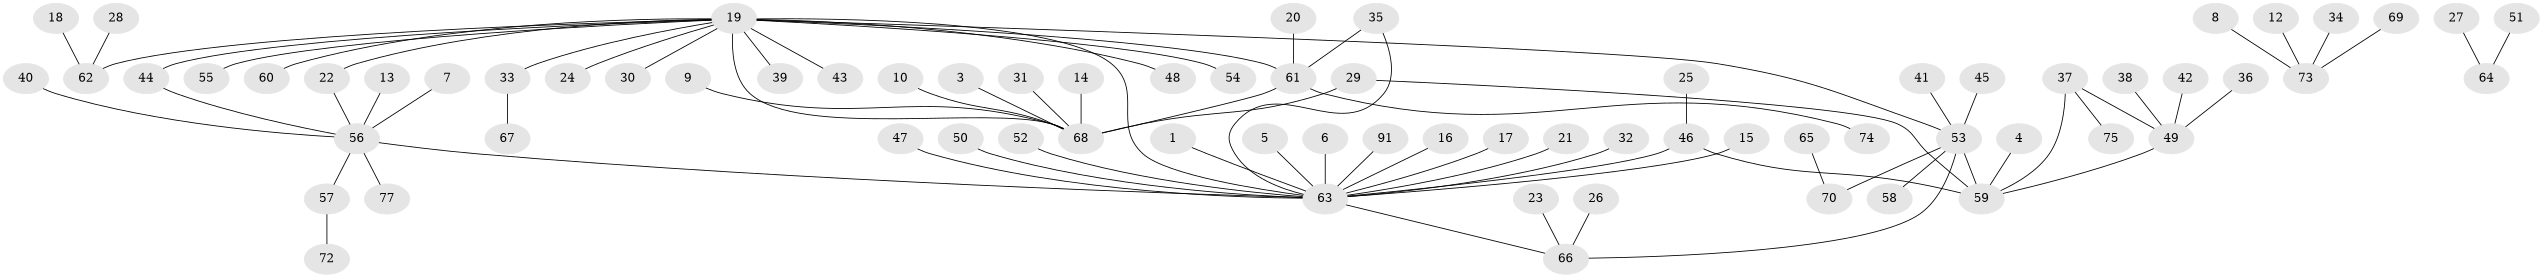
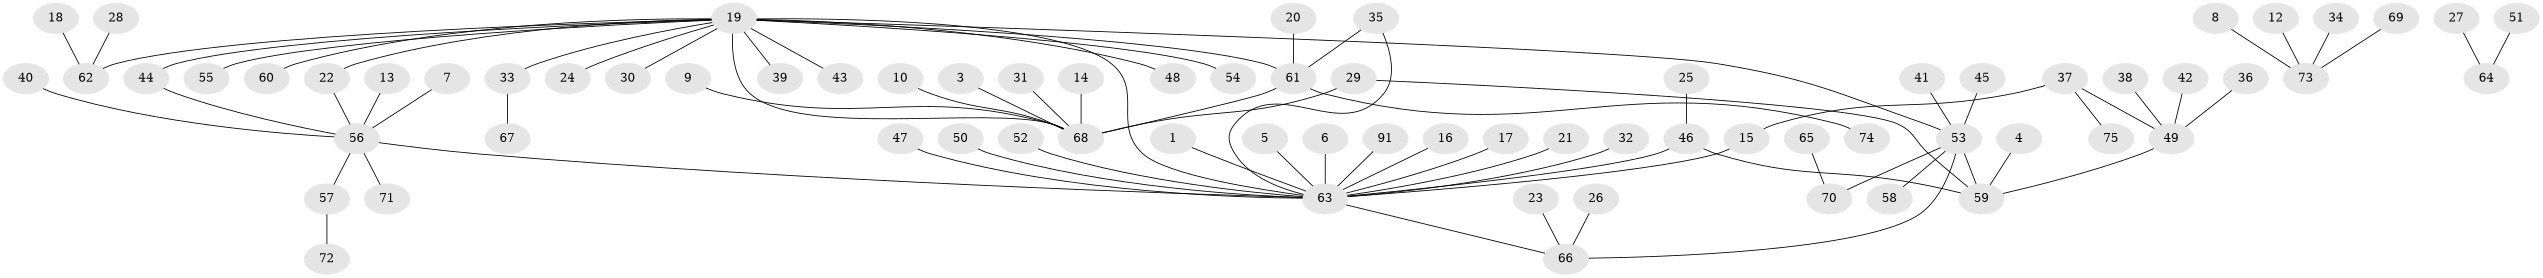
(2050, 153) -> (1904, 105)
(387, 199) -> (387, 199)
